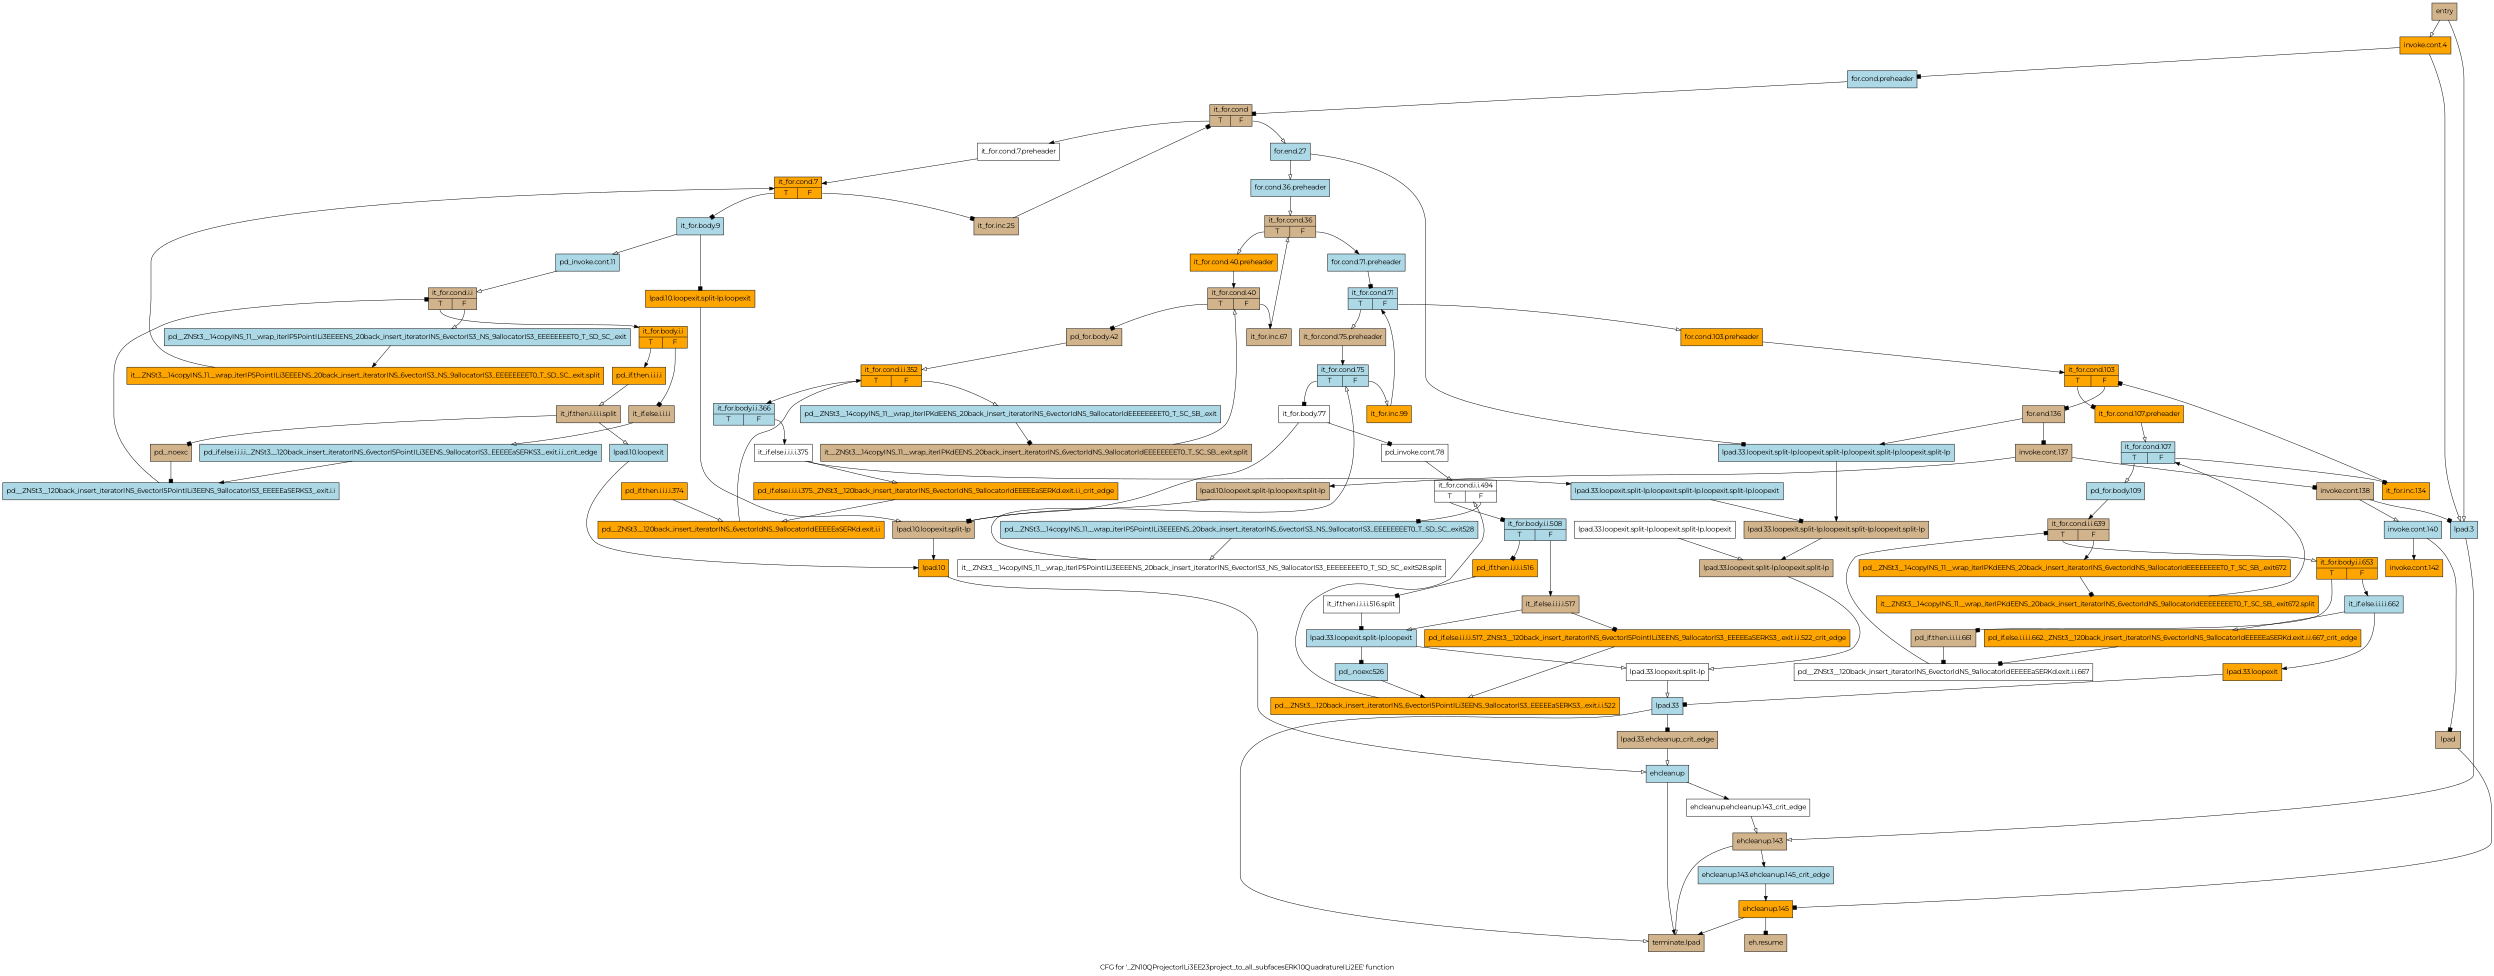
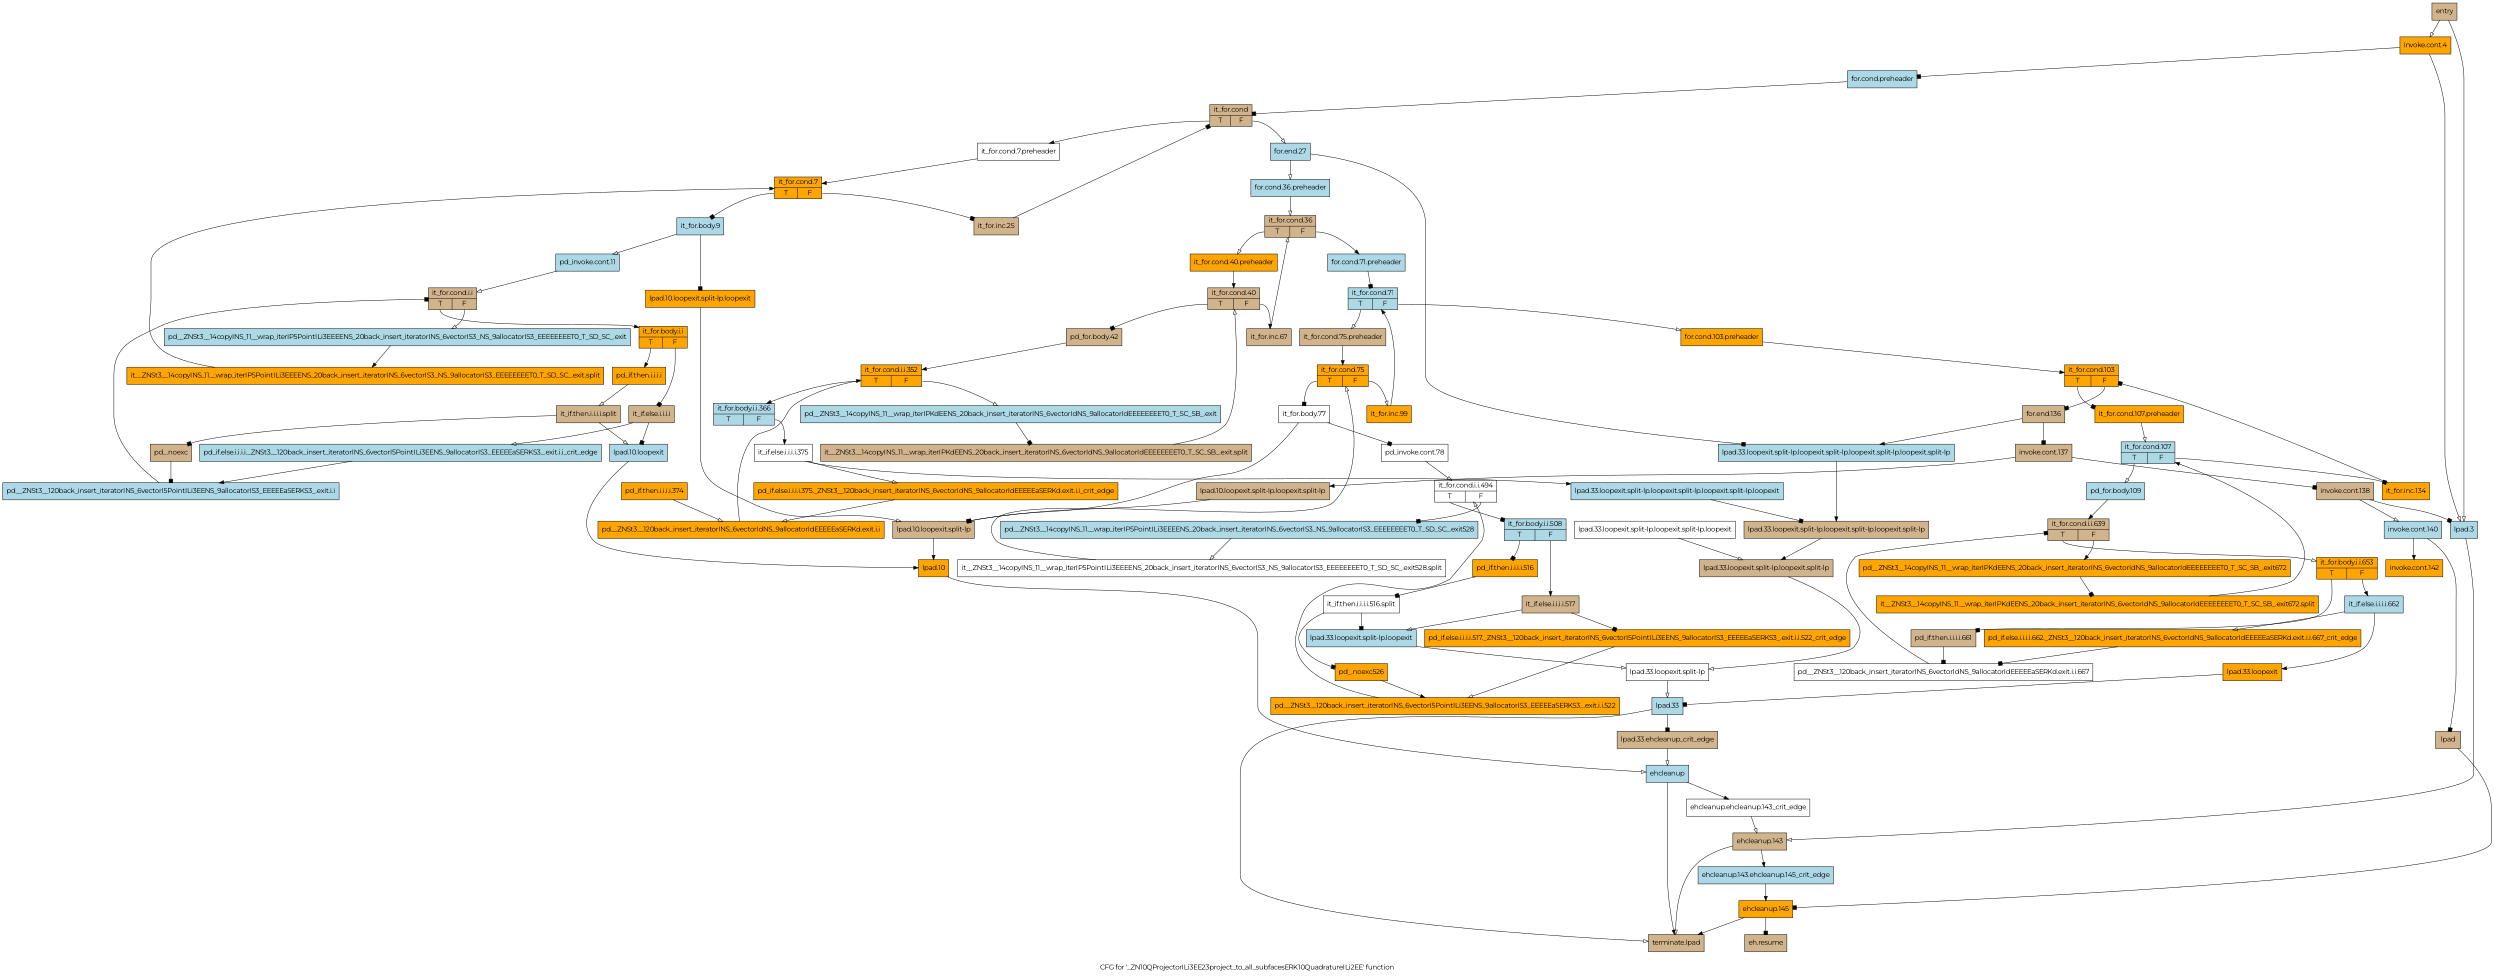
(996, 356) -> (996, 356)
(1343, 376) -> (1343, 376)
none -> (646, 431)
(1361, 653) -> (1299, 642)
(1361, 672) -> (1361, 672)
